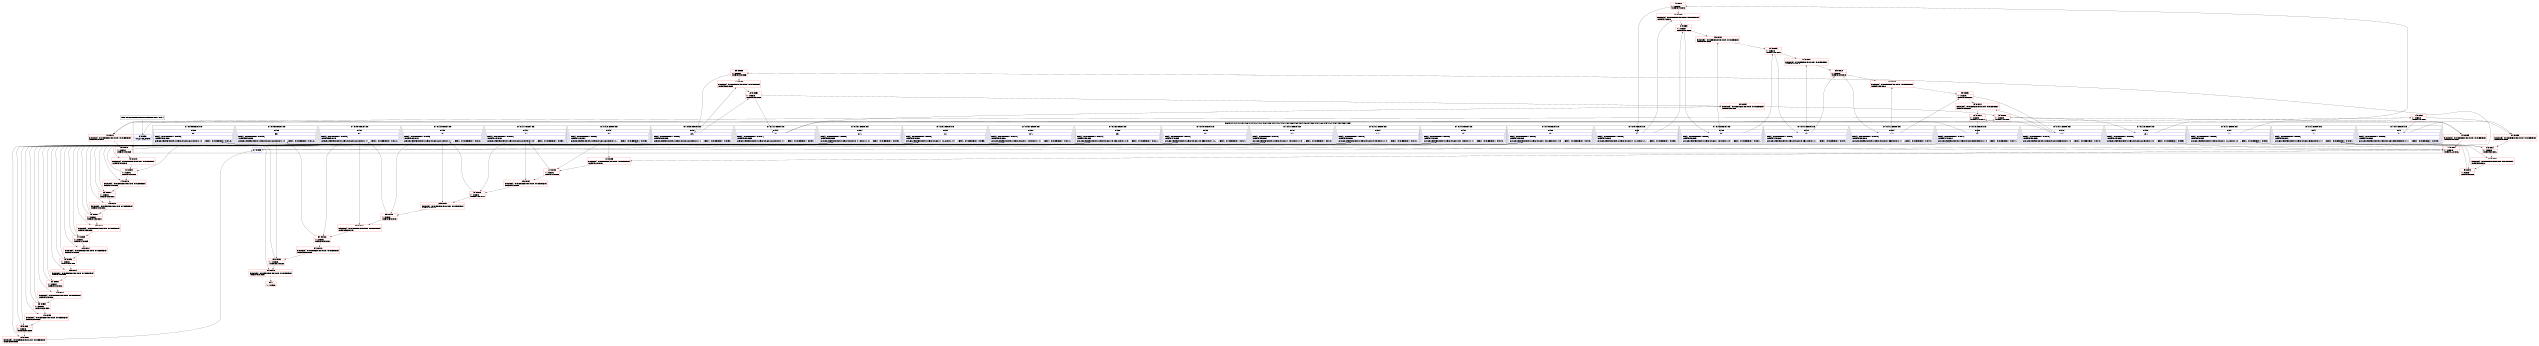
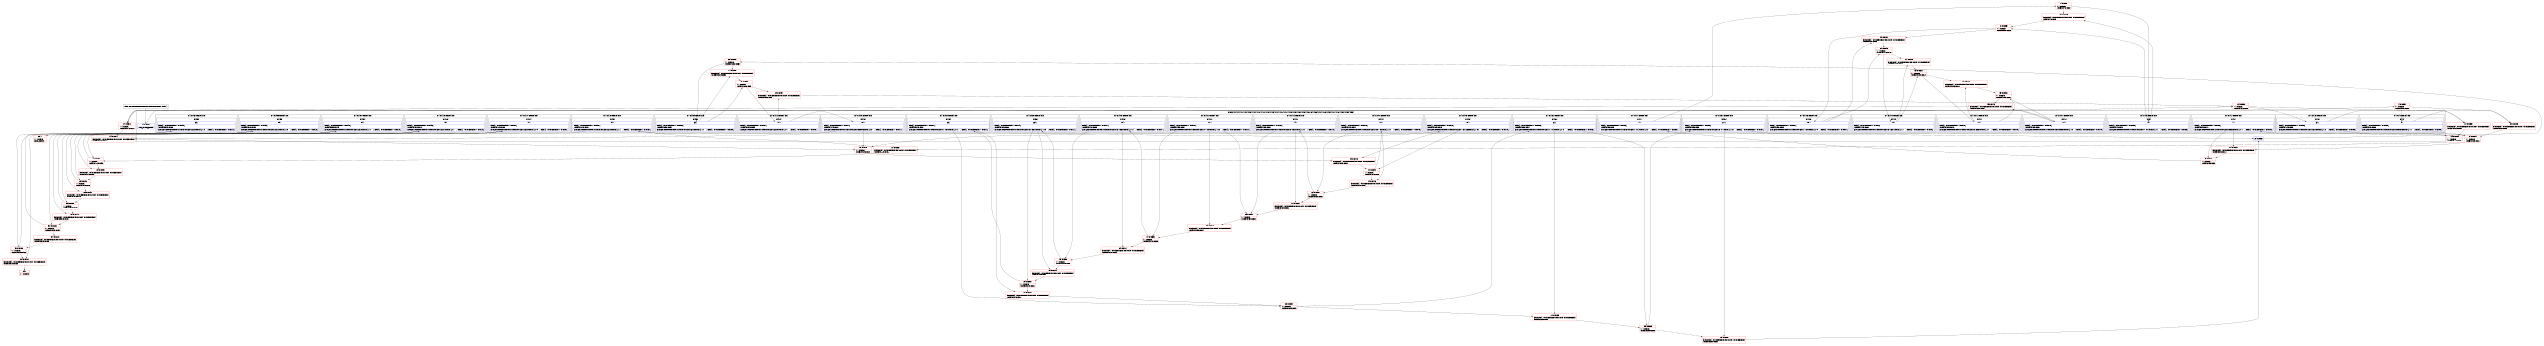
none -> (40, 139)
(639, 144) -> (1240, 169)
